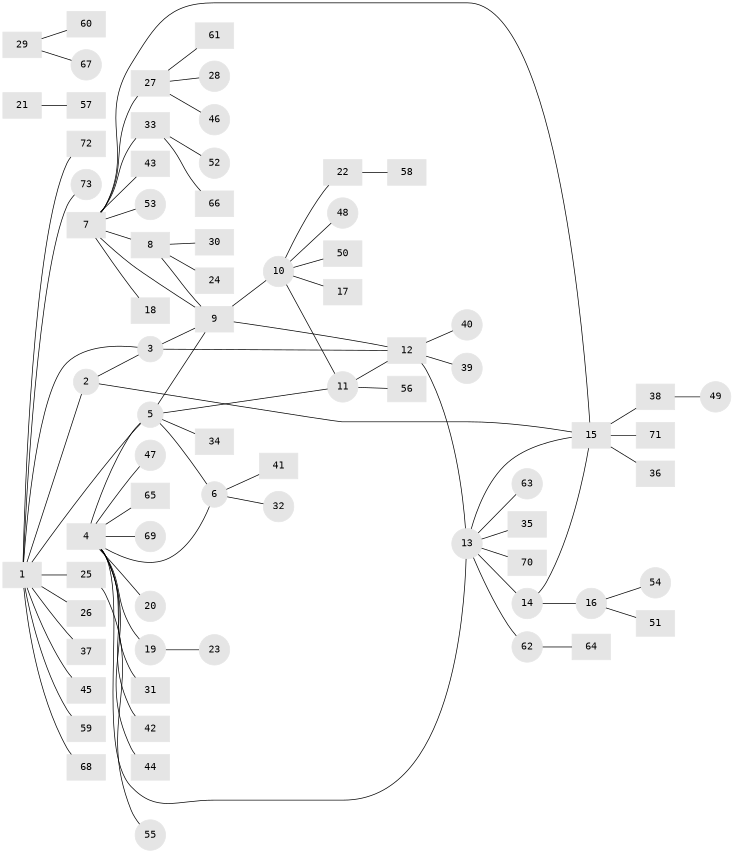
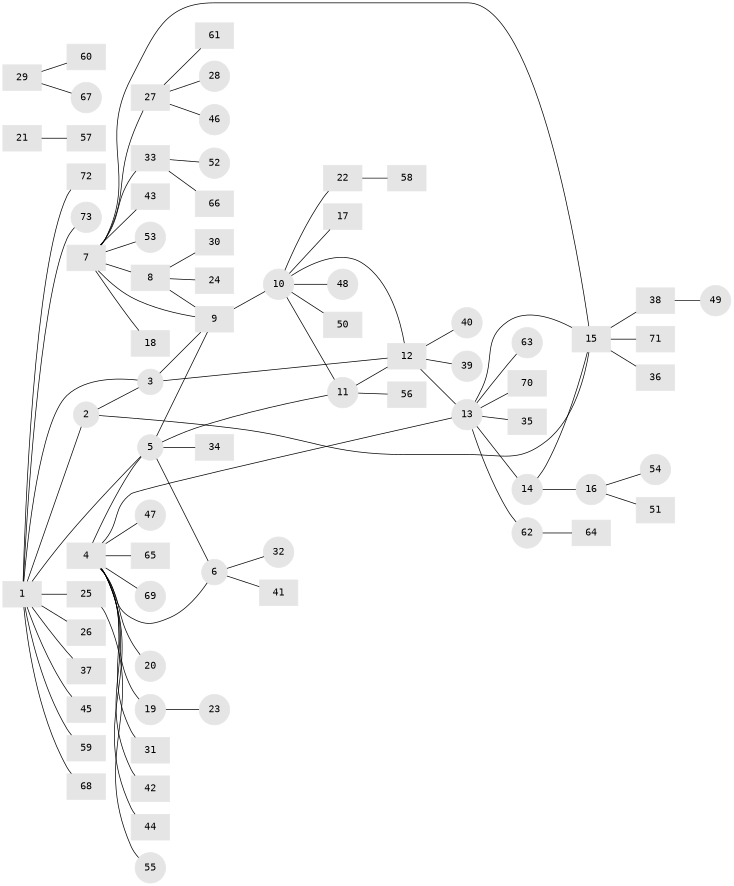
(307, 333) -> (369, 268)
